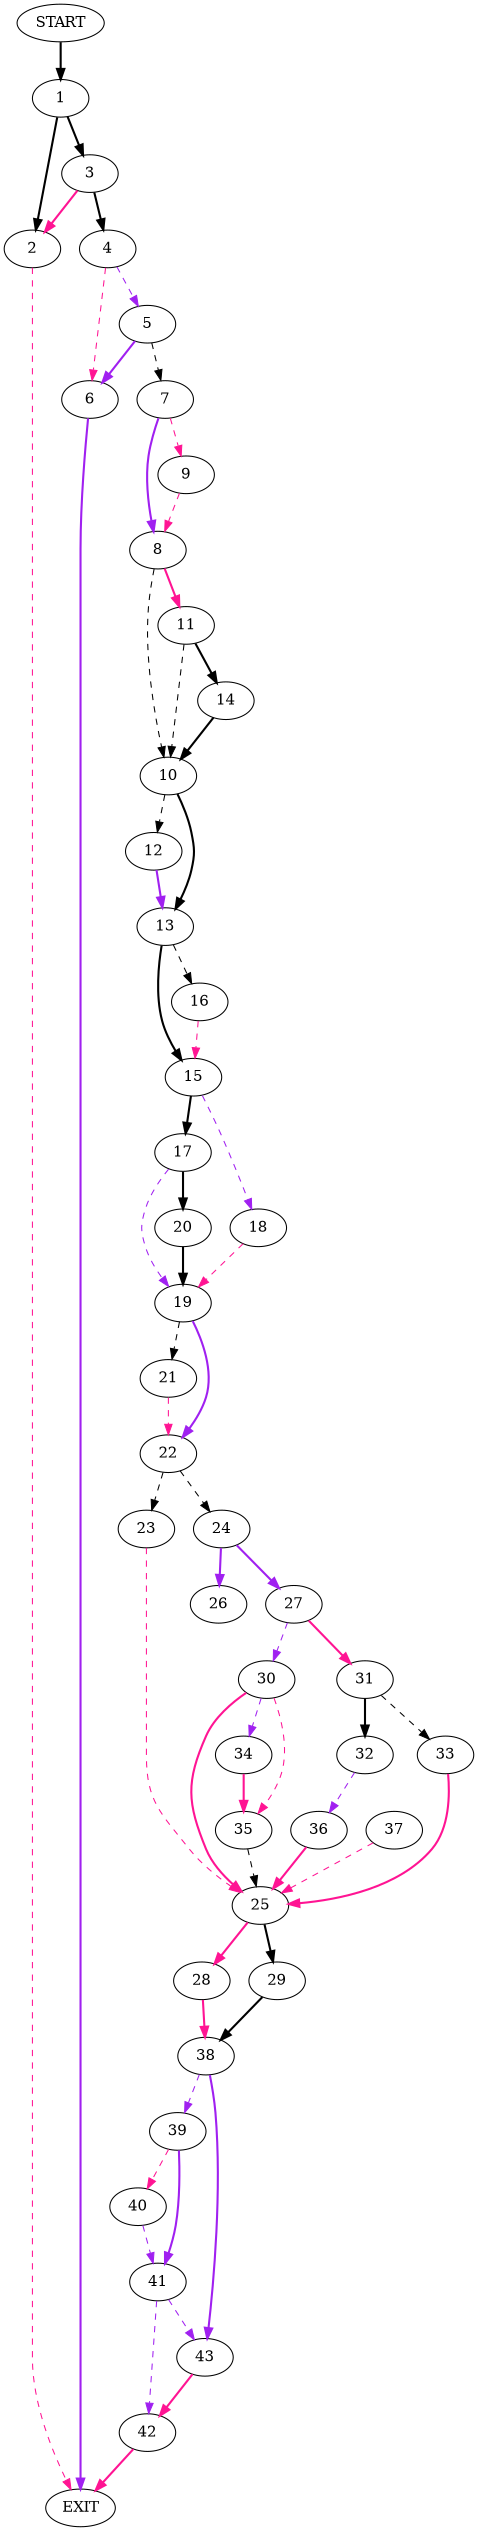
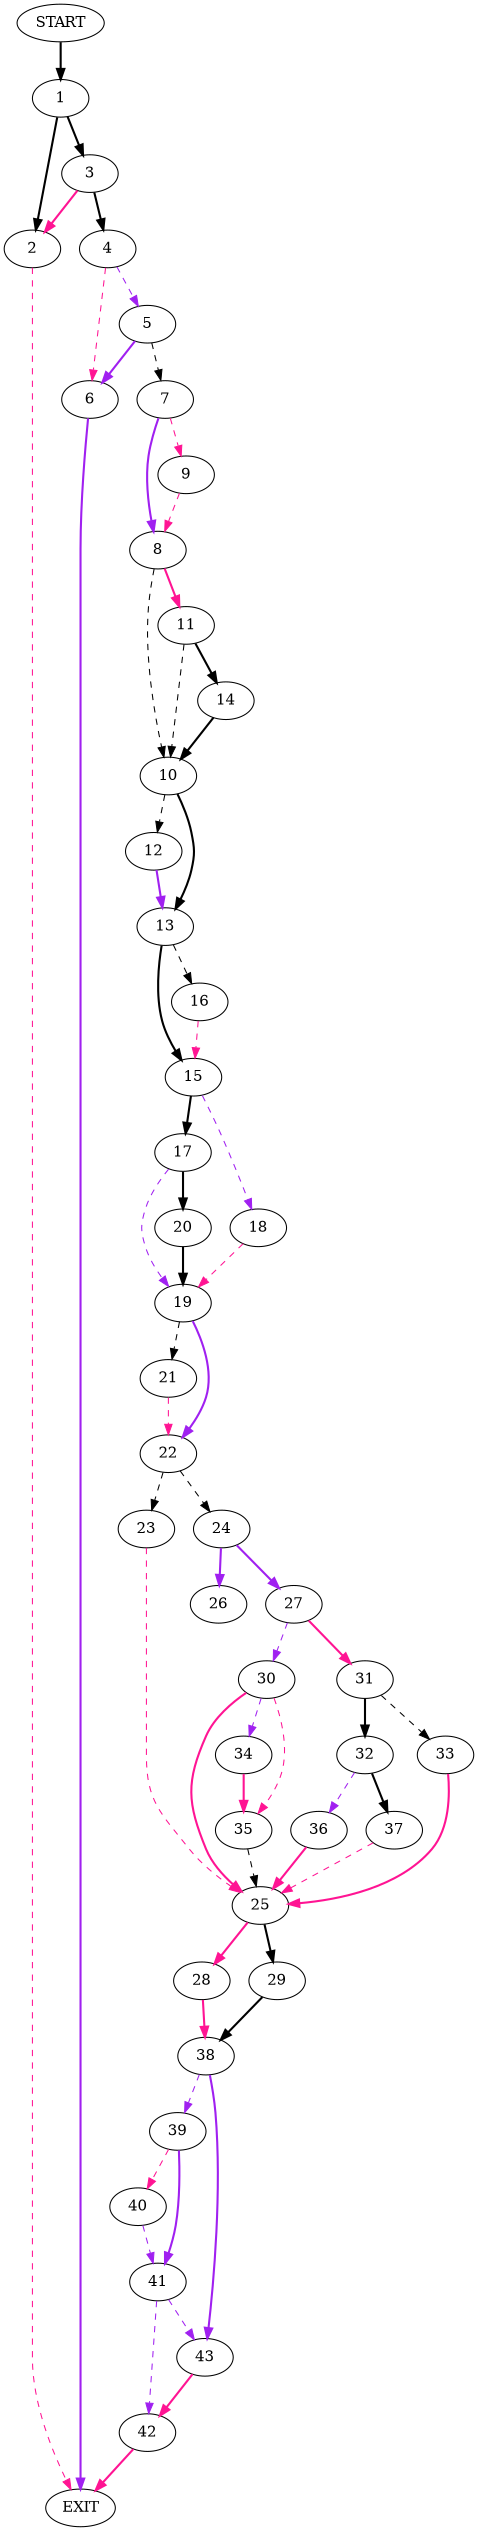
none -> (378, 1788)
